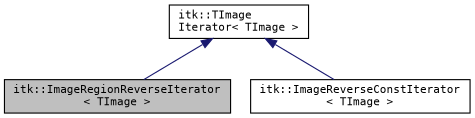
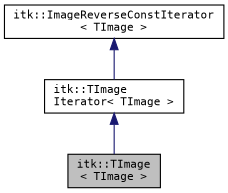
(305, 62) -> (114, 65)
(118, 96) -> (114, 171)
